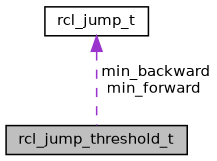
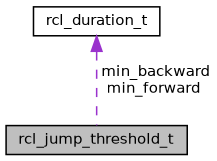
(97, 21) -> (97, 21)
